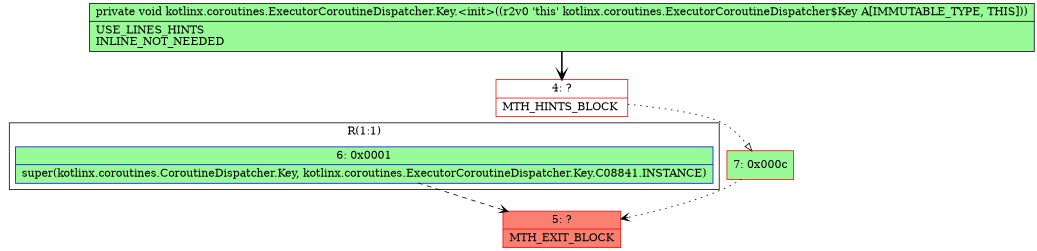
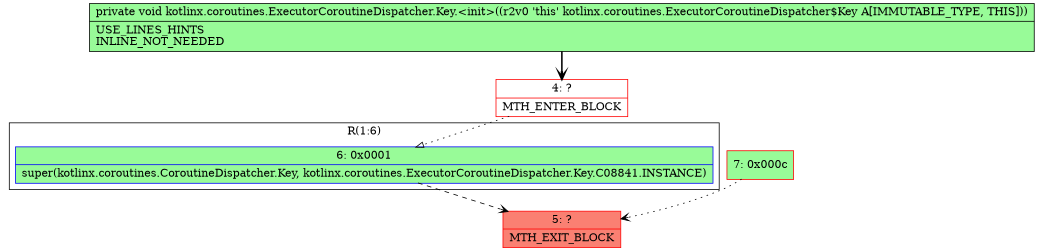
(560, 107) -> (562, 107)
(692, 114) -> (466, 130)
(364, 132) -> (364, 132)
